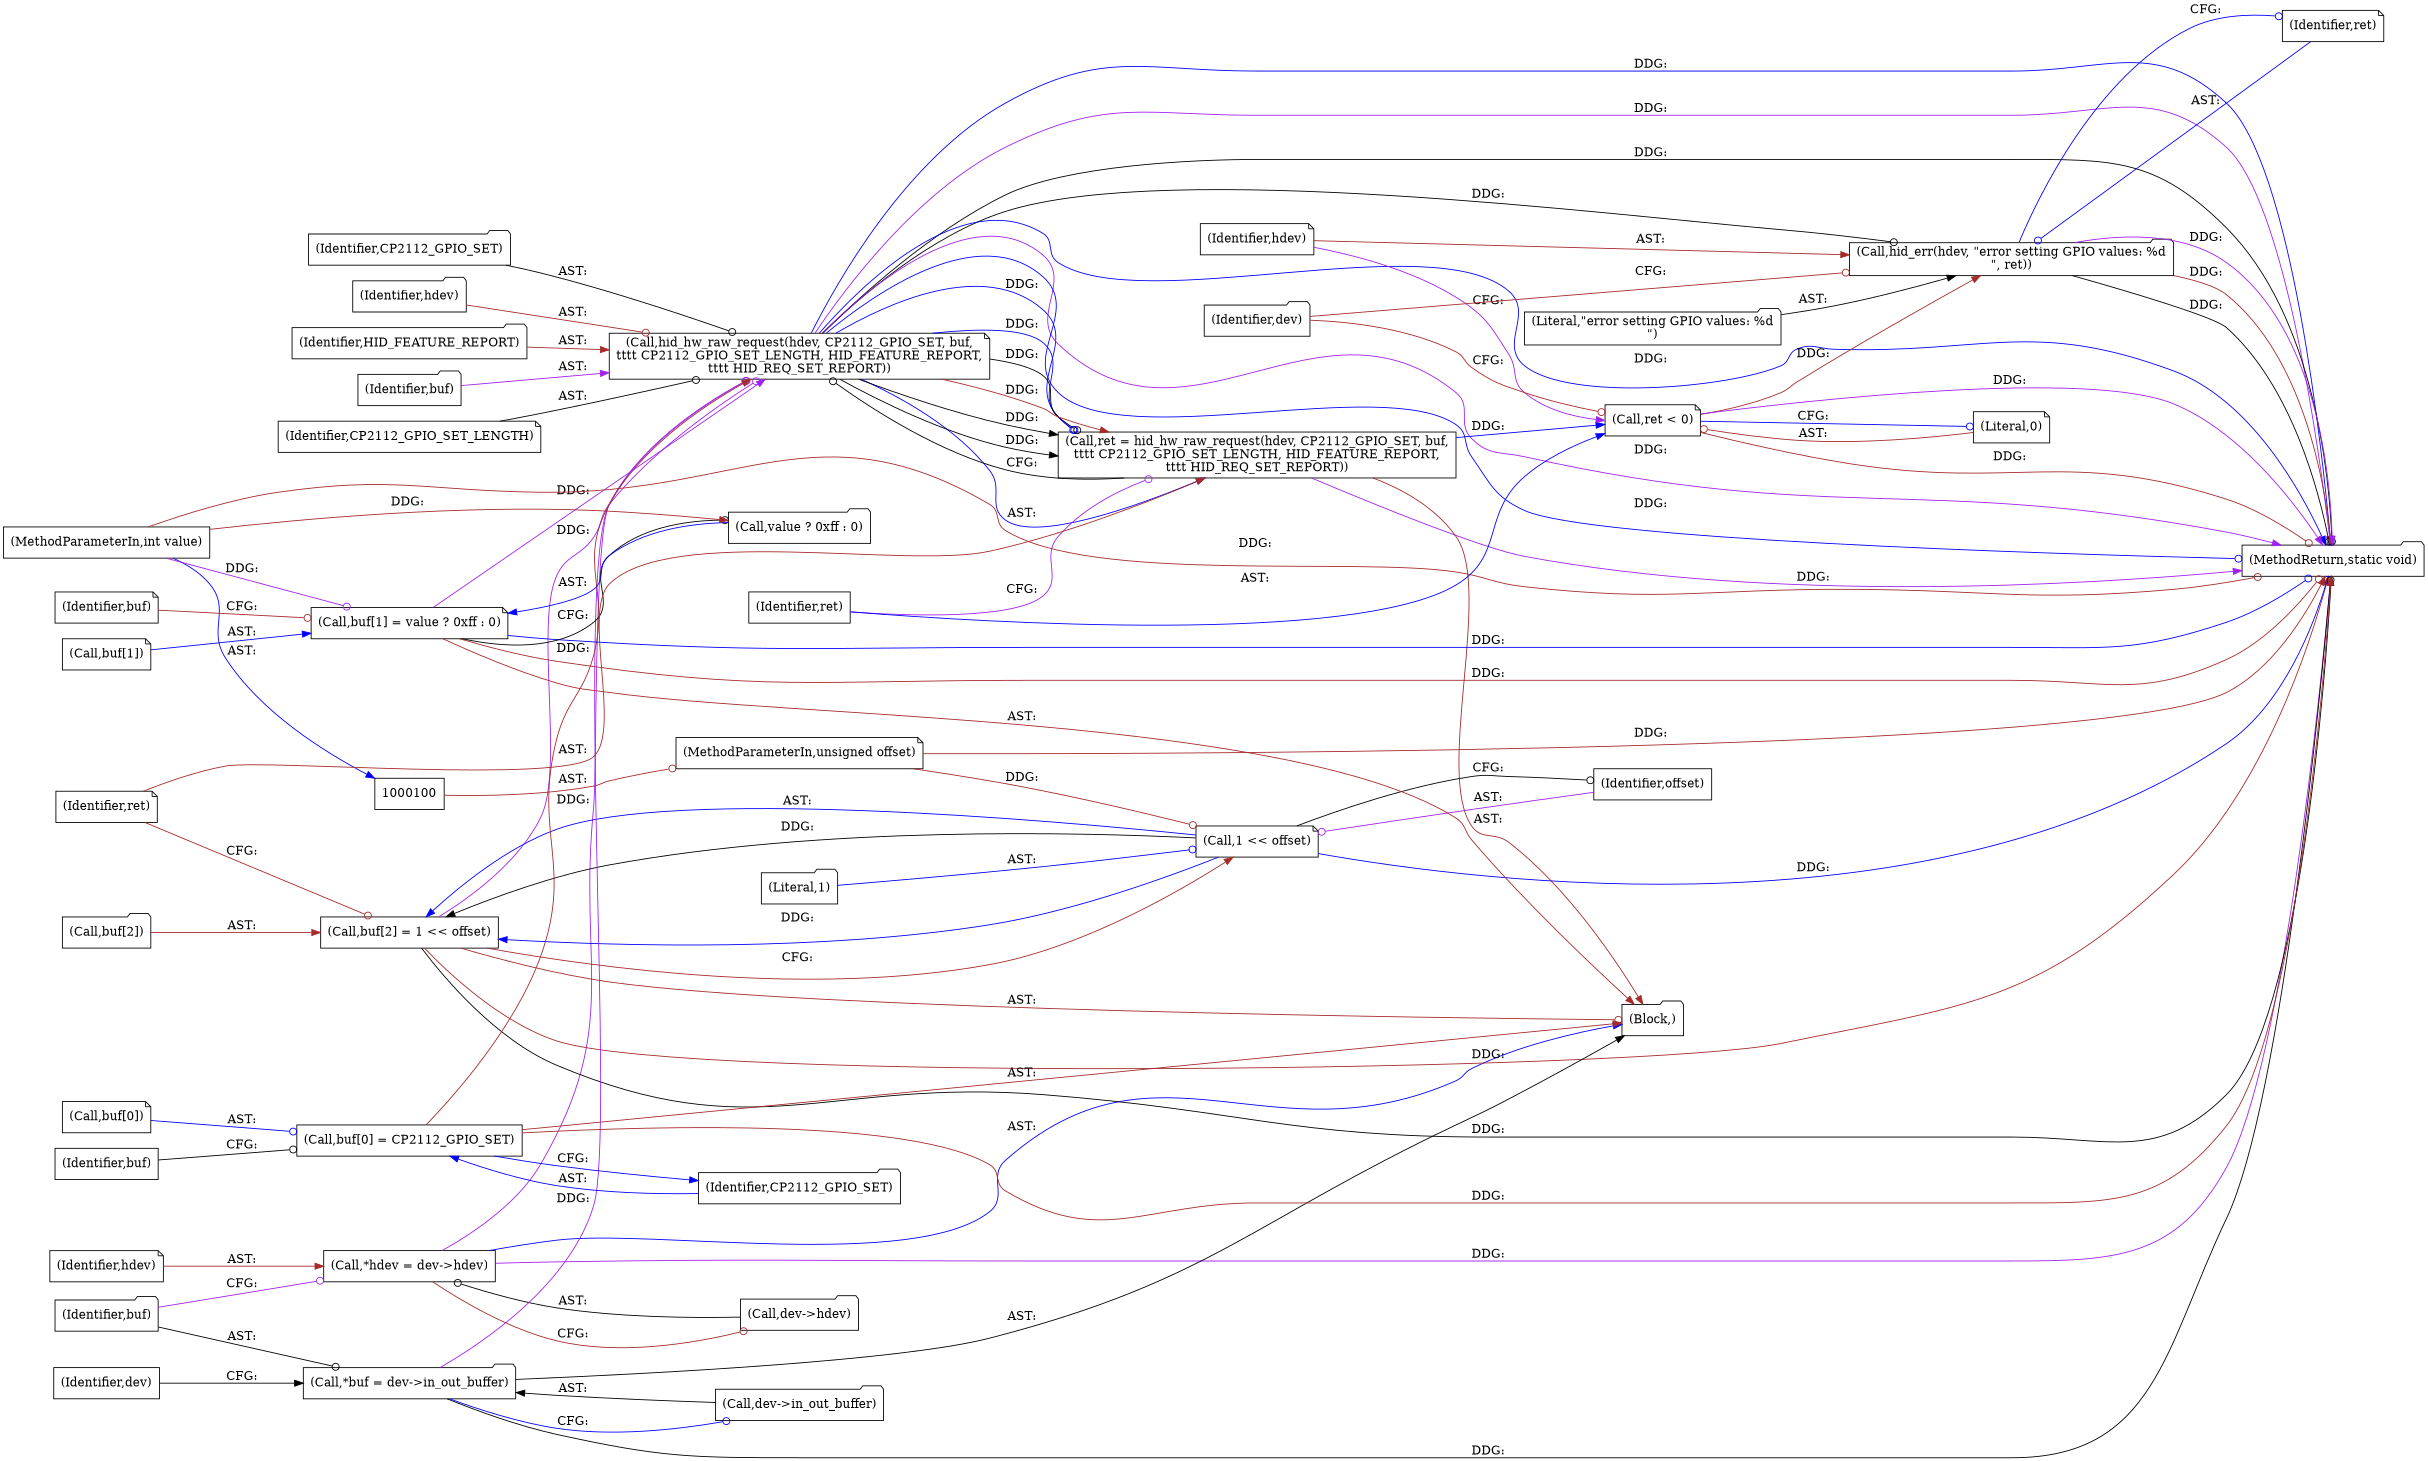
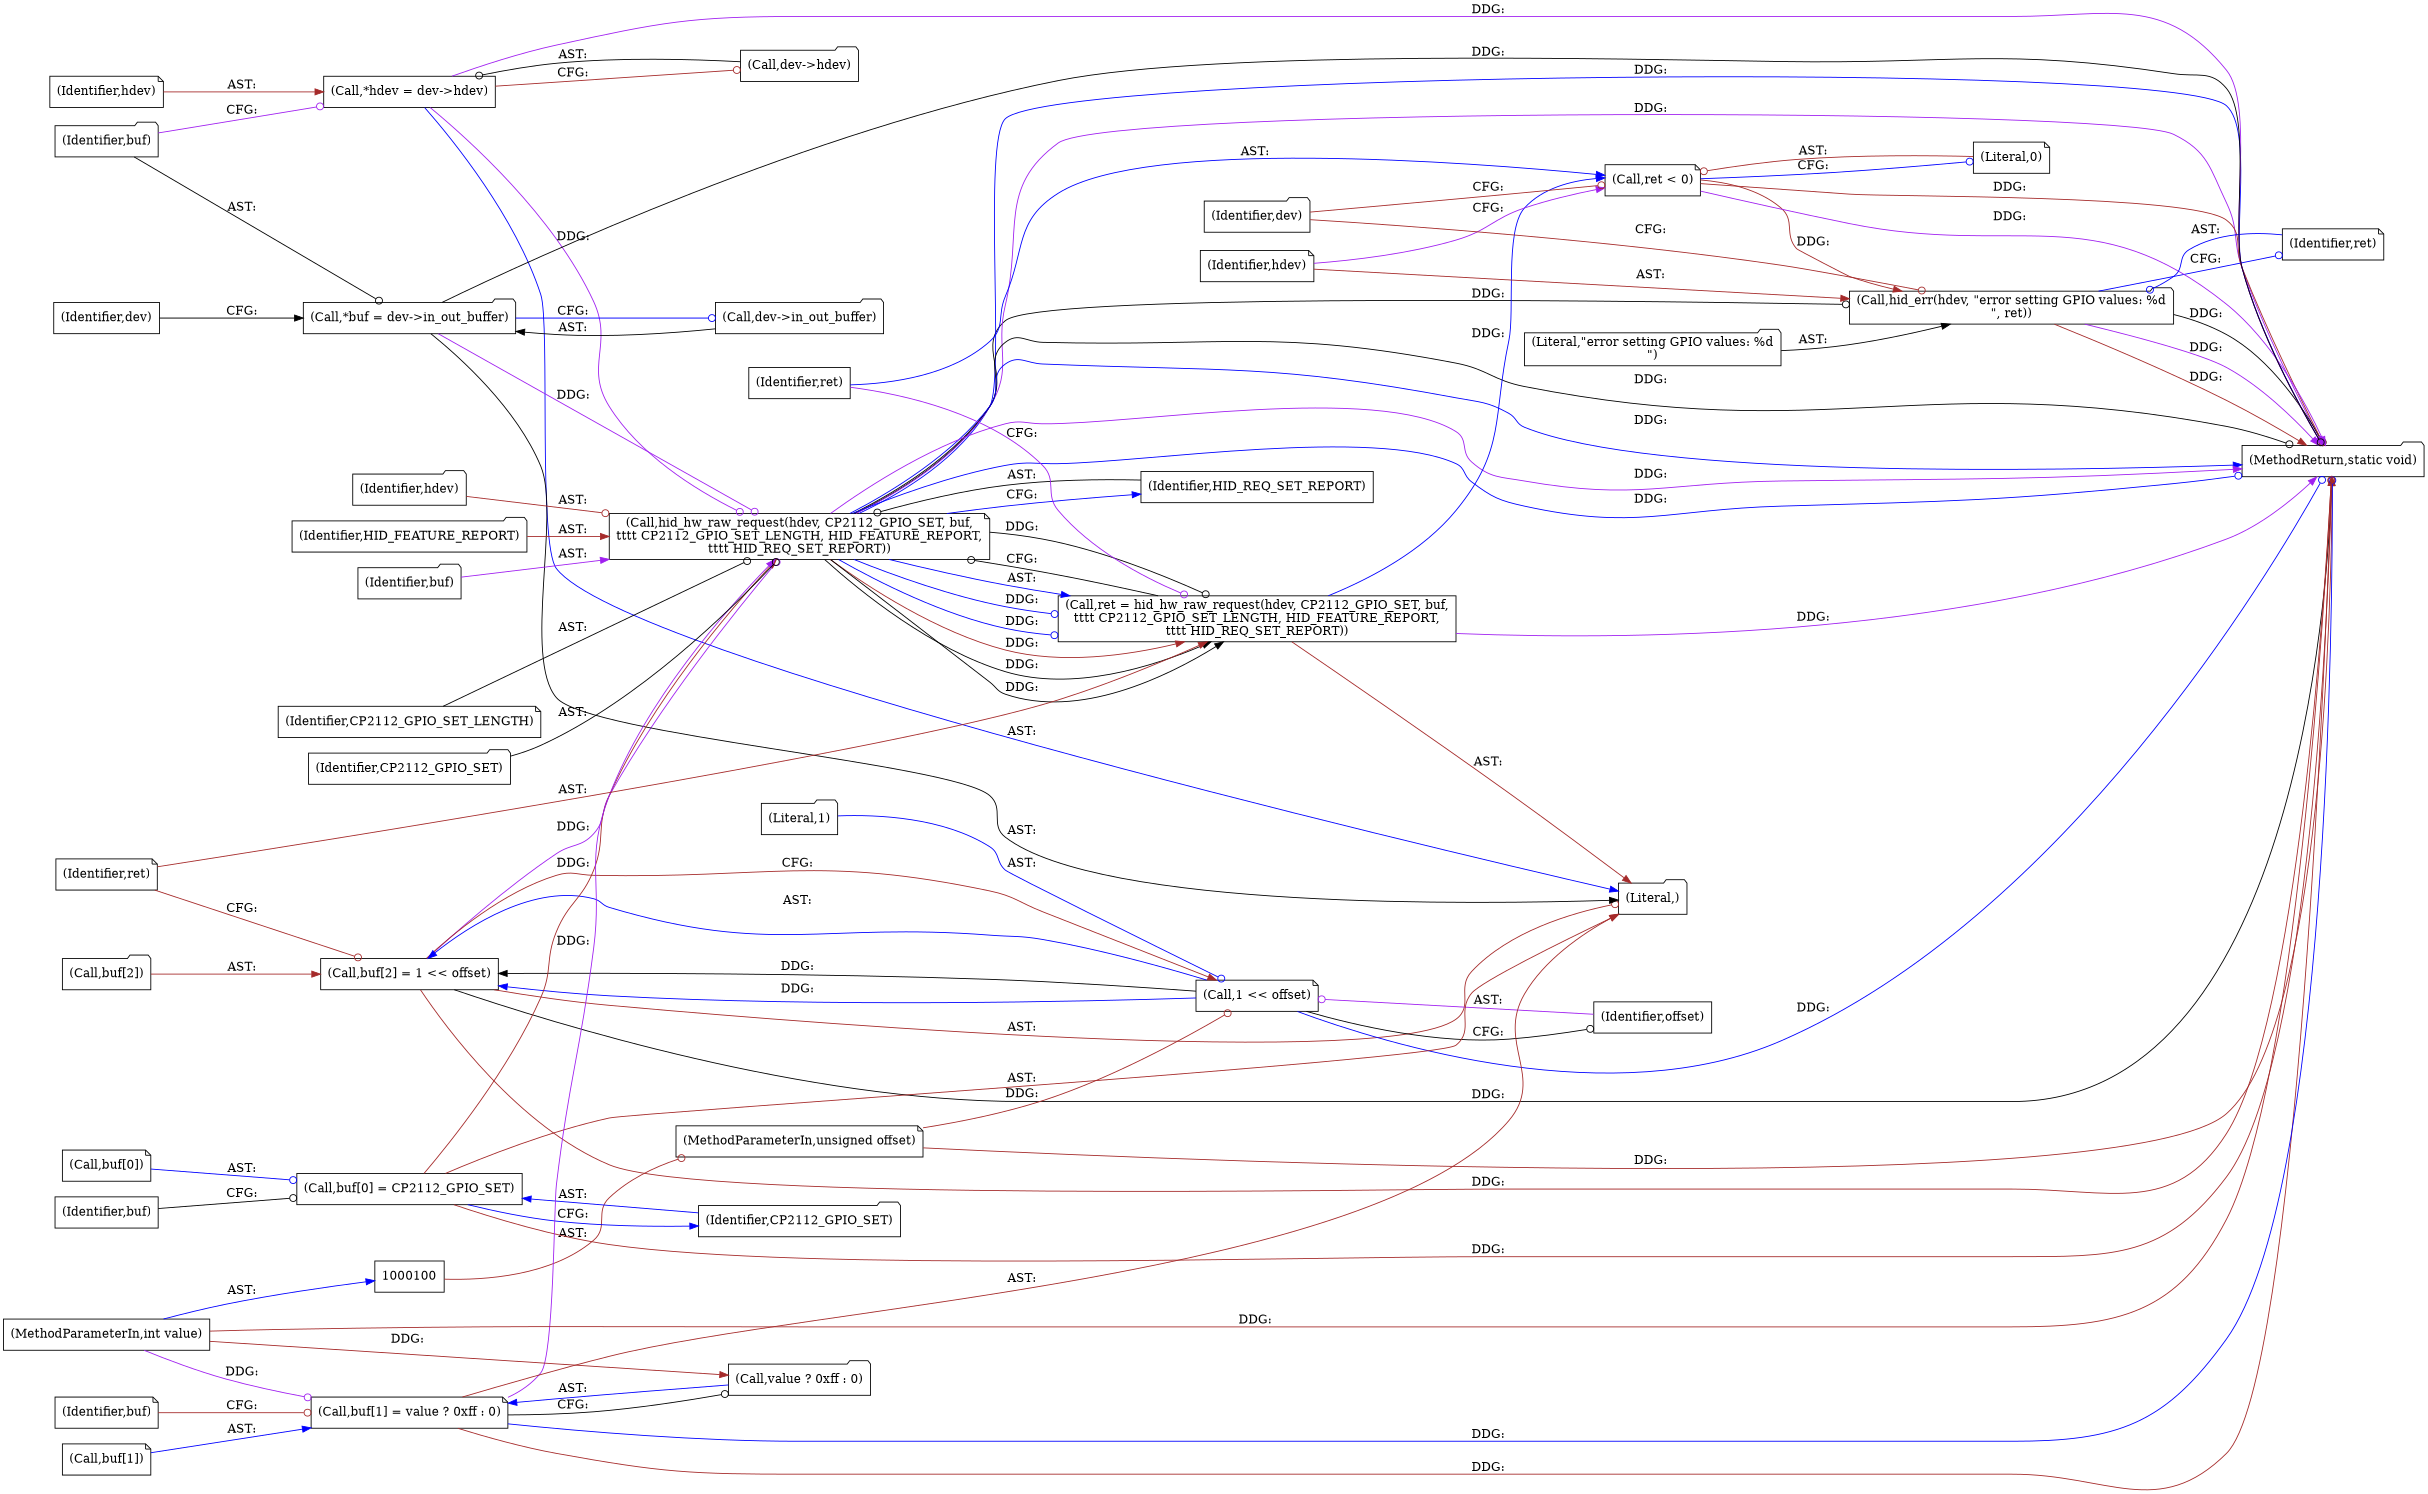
none -> (1257, 487)
(1653, 1020) -> (1653, 899)
